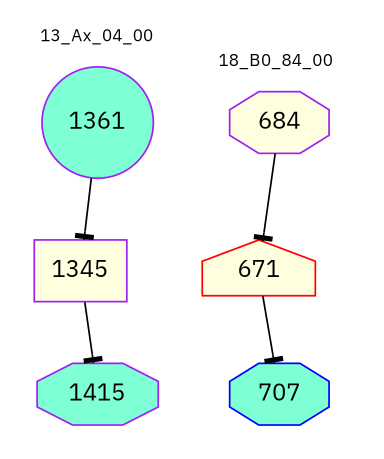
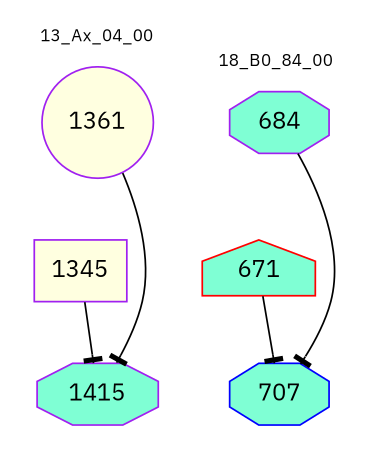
(98, 123) -> (98, 123)
(279, 123) -> (279, 123)
(270, 193) -> (333, 255)
(88, 205) -> (145, 265)
(259, 271) -> (259, 271)
